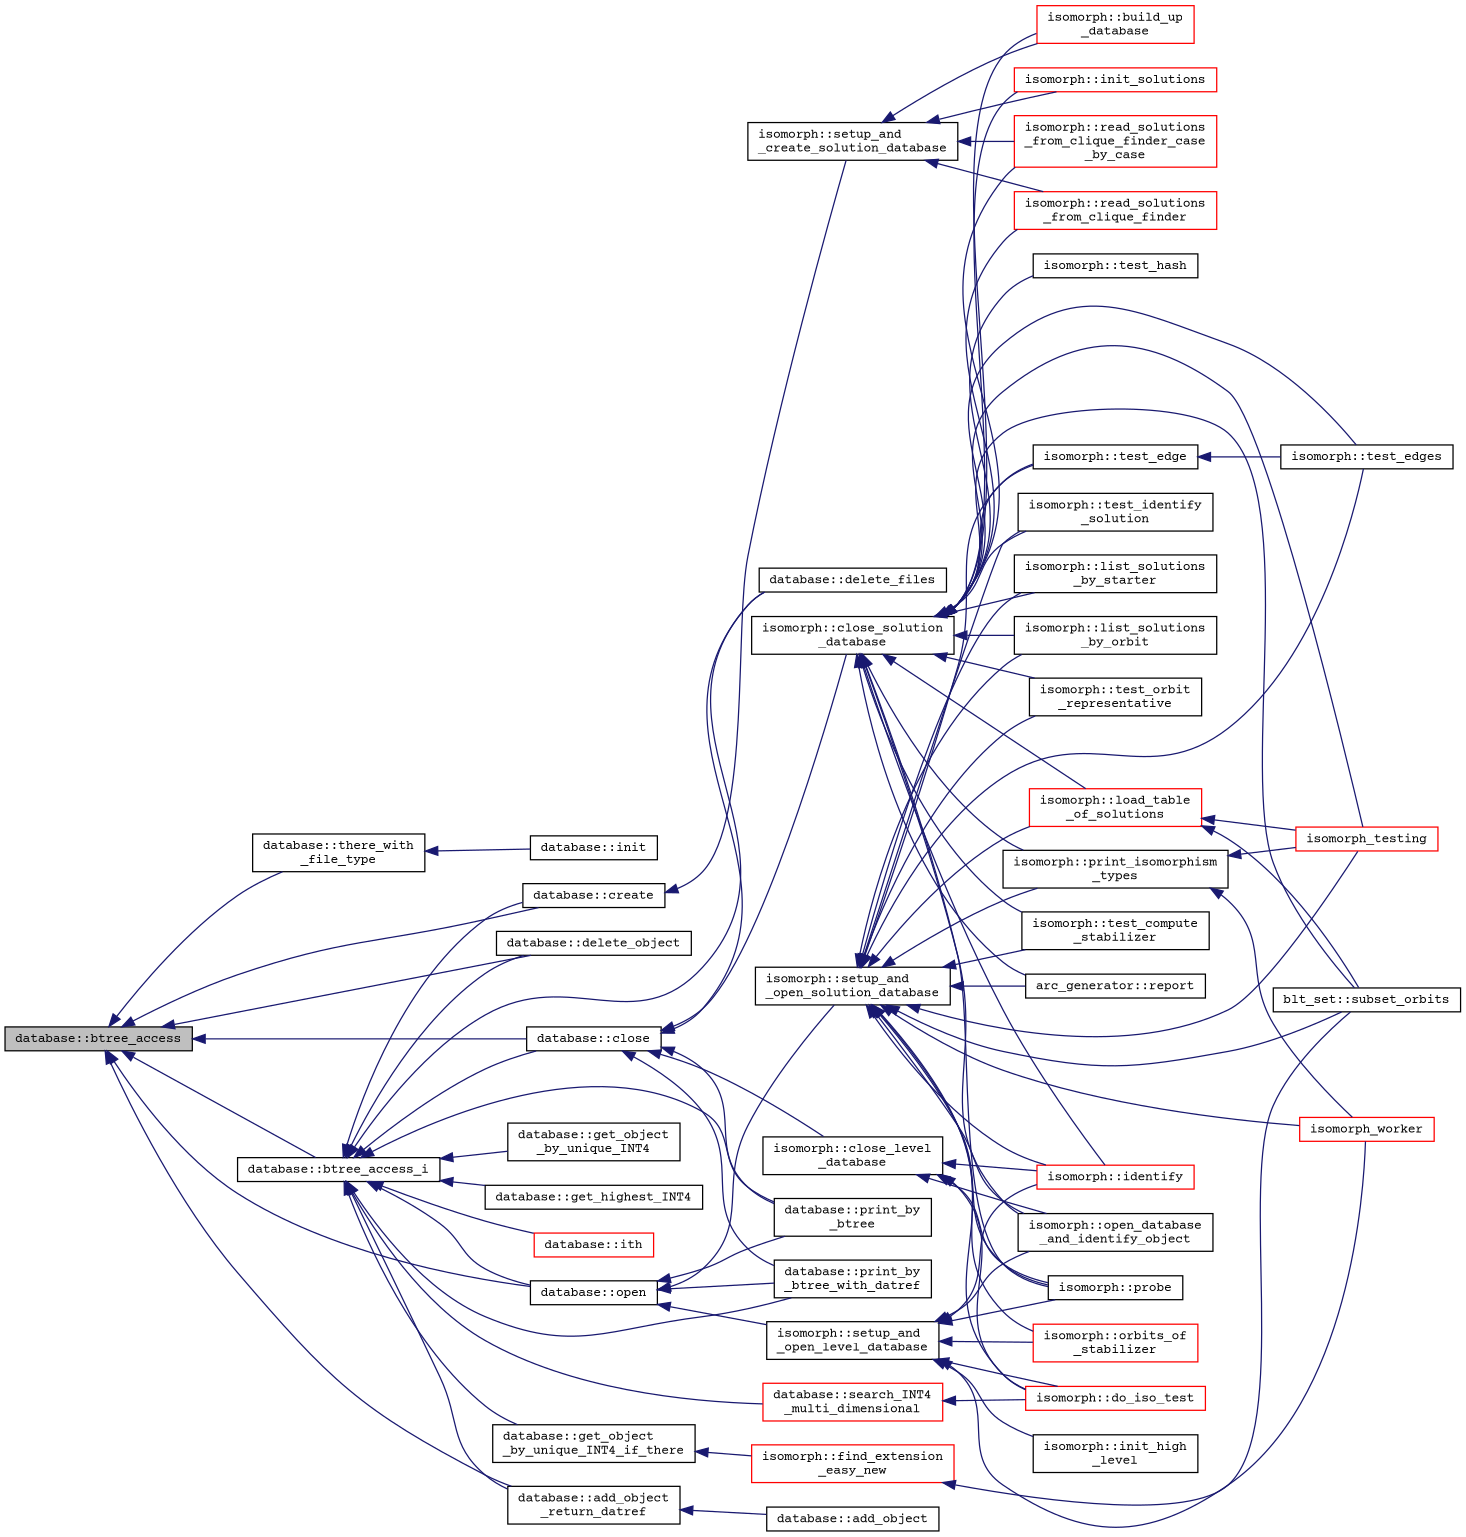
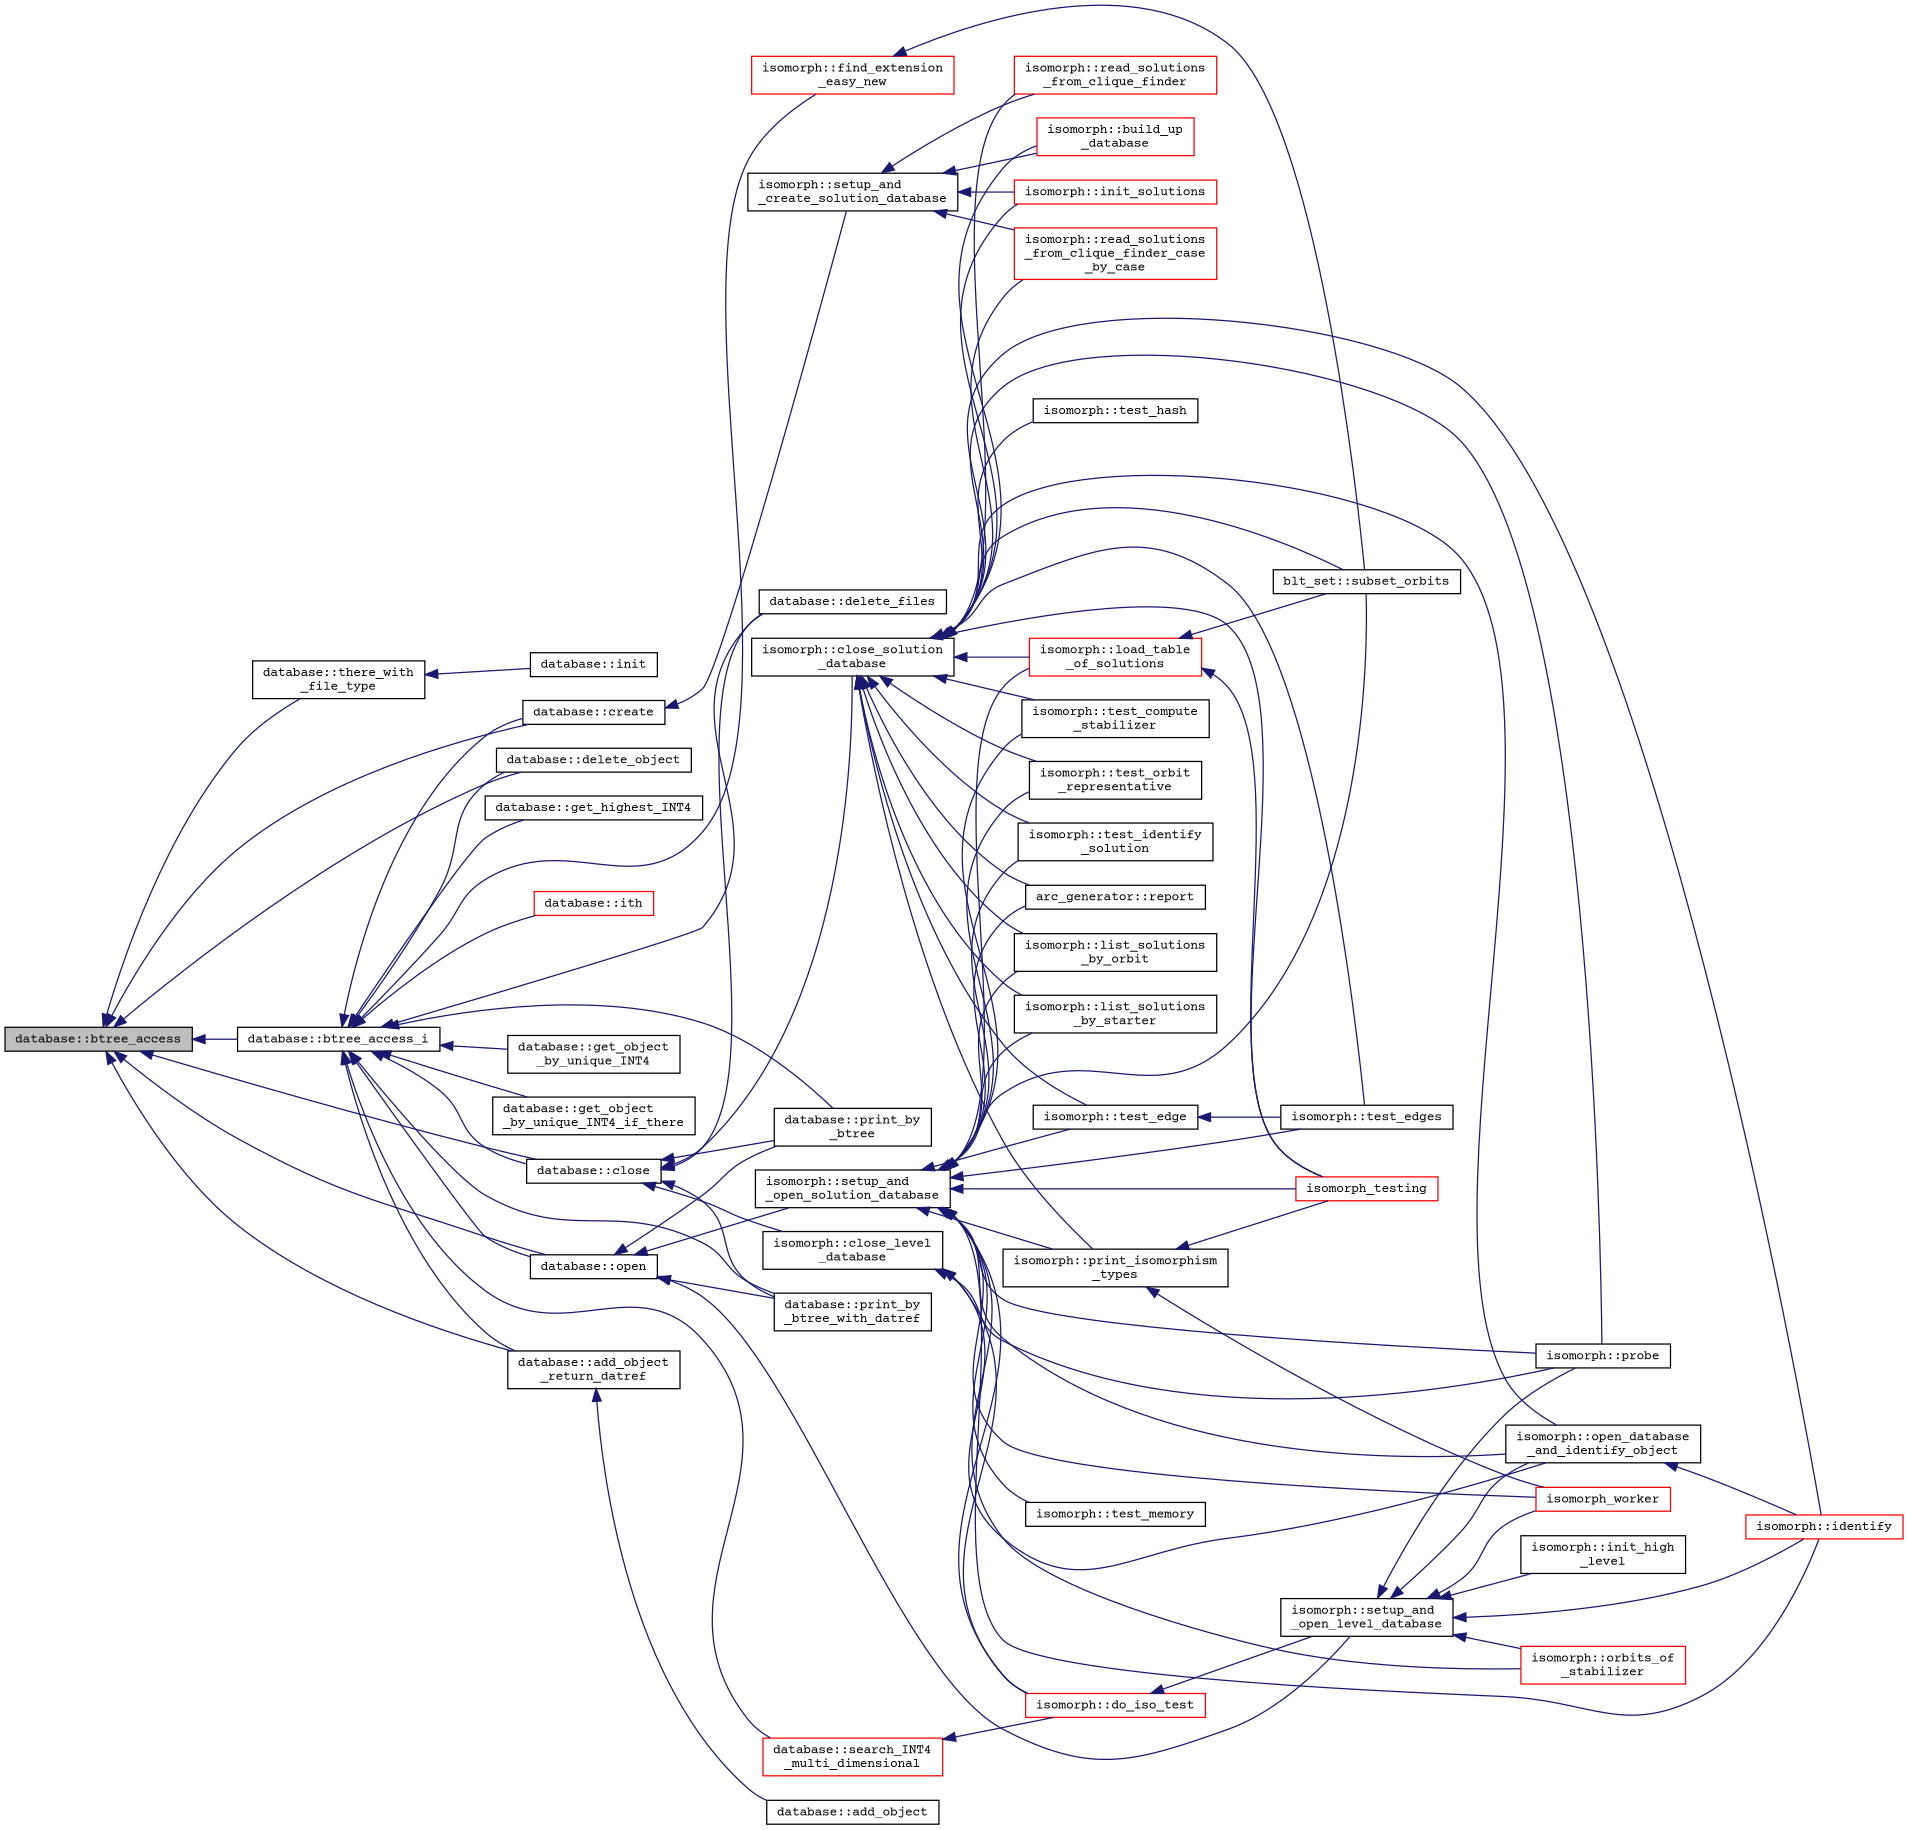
(996, 1167) -> (1737, 1490)
(989, 1371) -> (1237, 1663)
(730, 1454) -> (741, 659)
none -> (1116, 1514)
